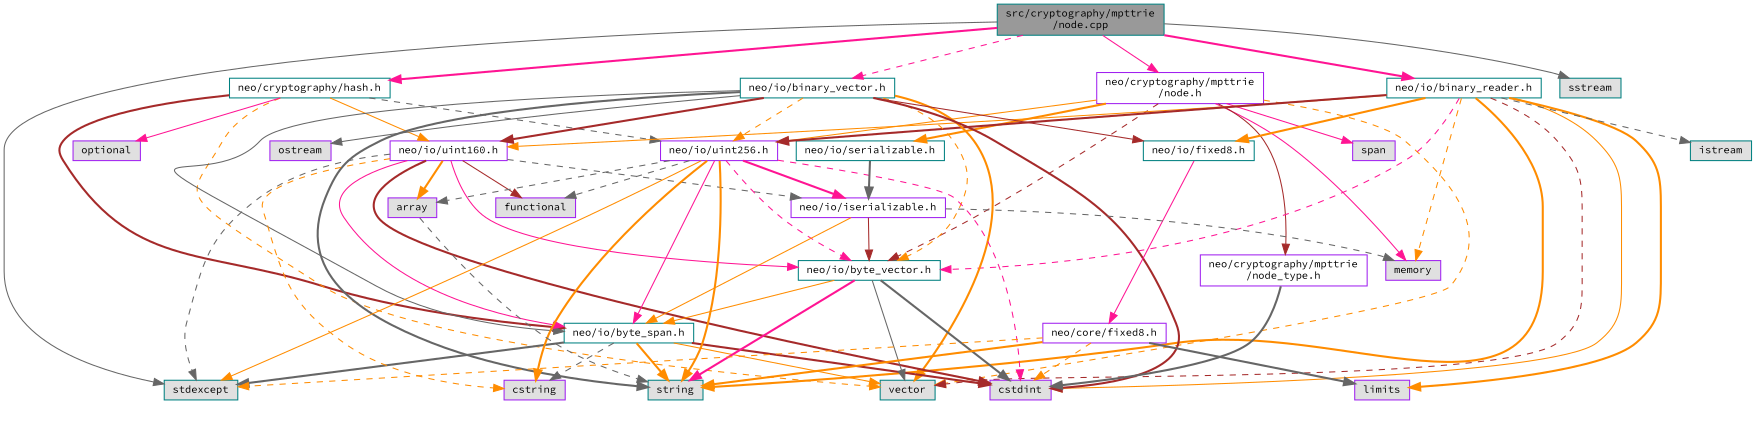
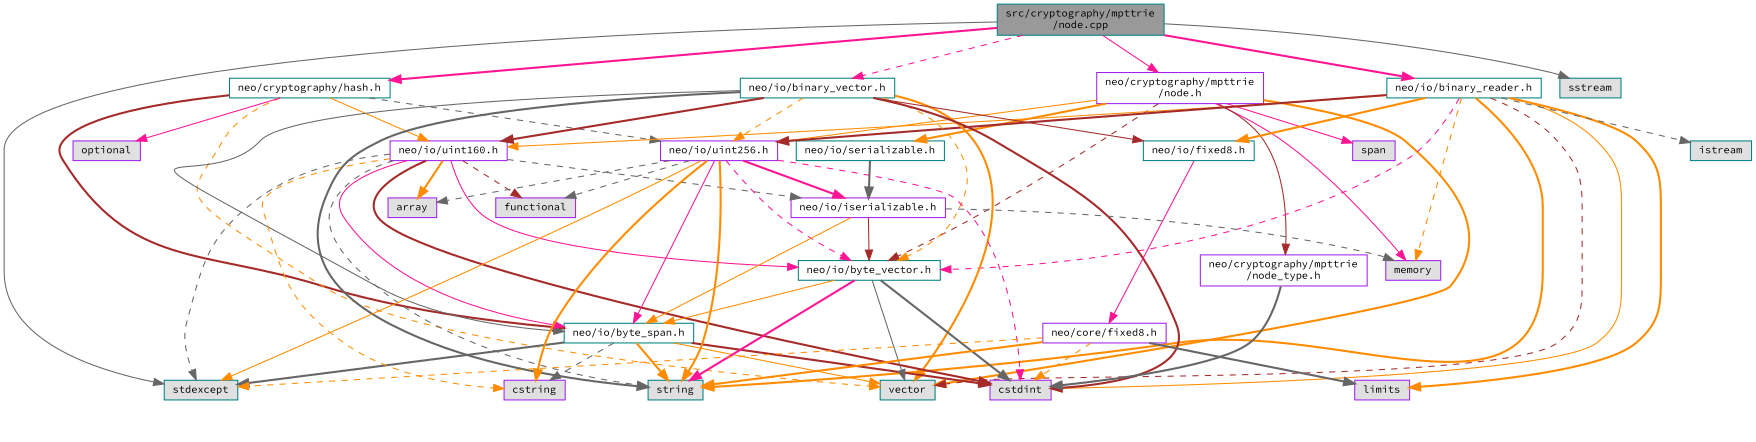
(300, 151) -> none
(487, 176) -> (487, 176)
(506, 307) -> (471, 342)
(1357, 312) -> (1357, 312)
